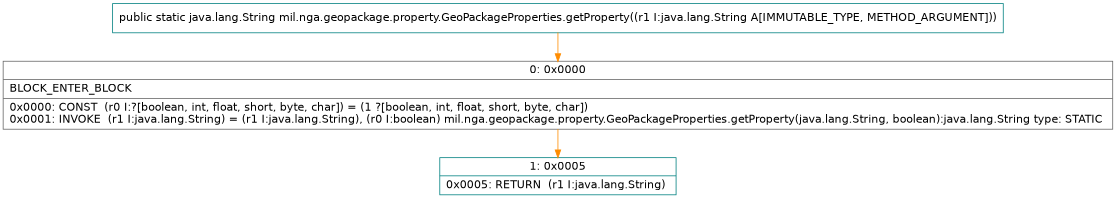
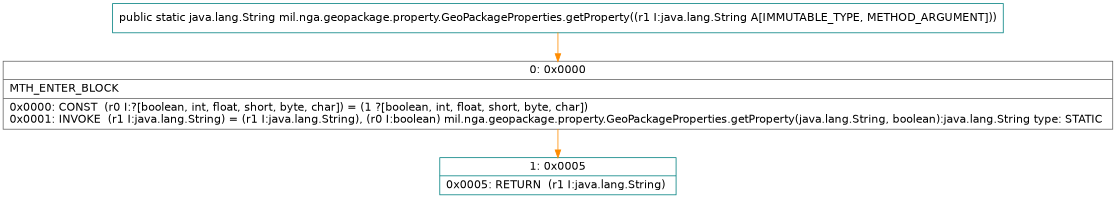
(71, 89) -> (64, 89)
